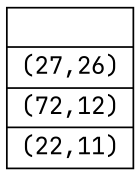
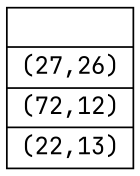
(70, 147) -> (70, 147)
